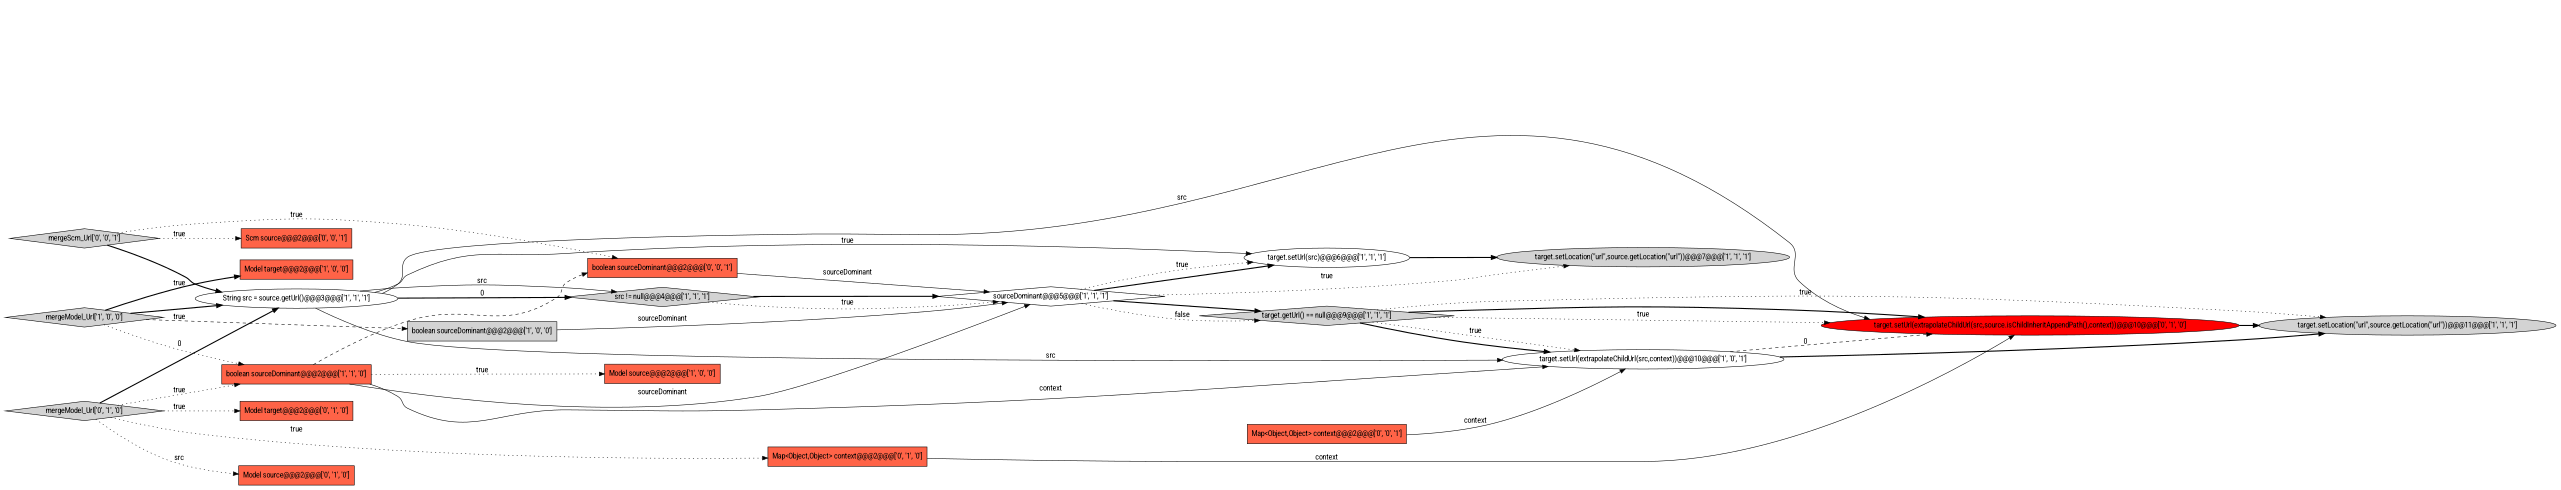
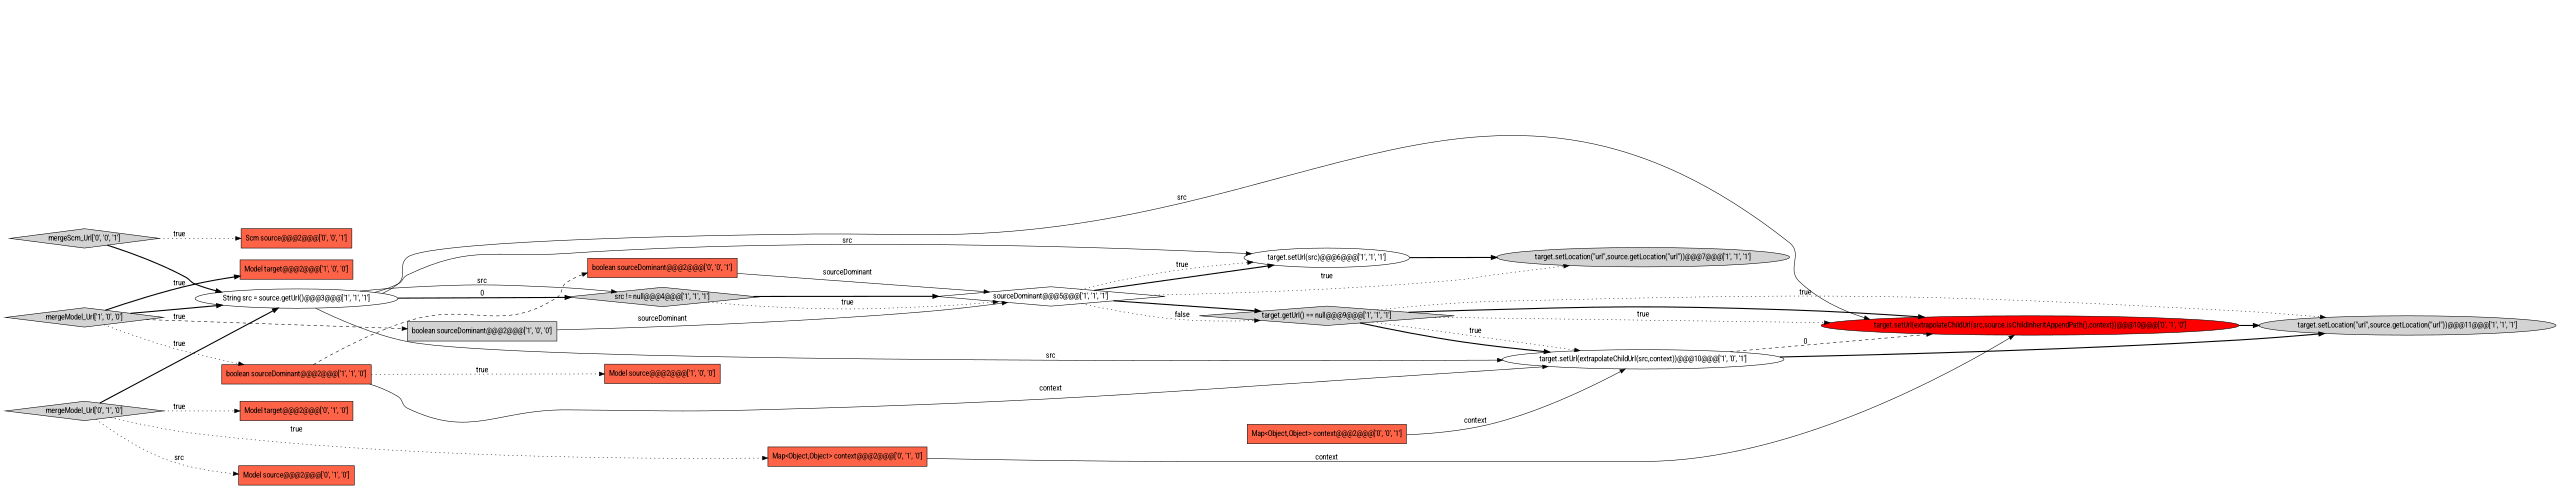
(366, 221) -> none
(847, 241) -> (847, 241)
(179, 344) -> (179, 344)
(176, 395) -> none
(694, 404) -> none
